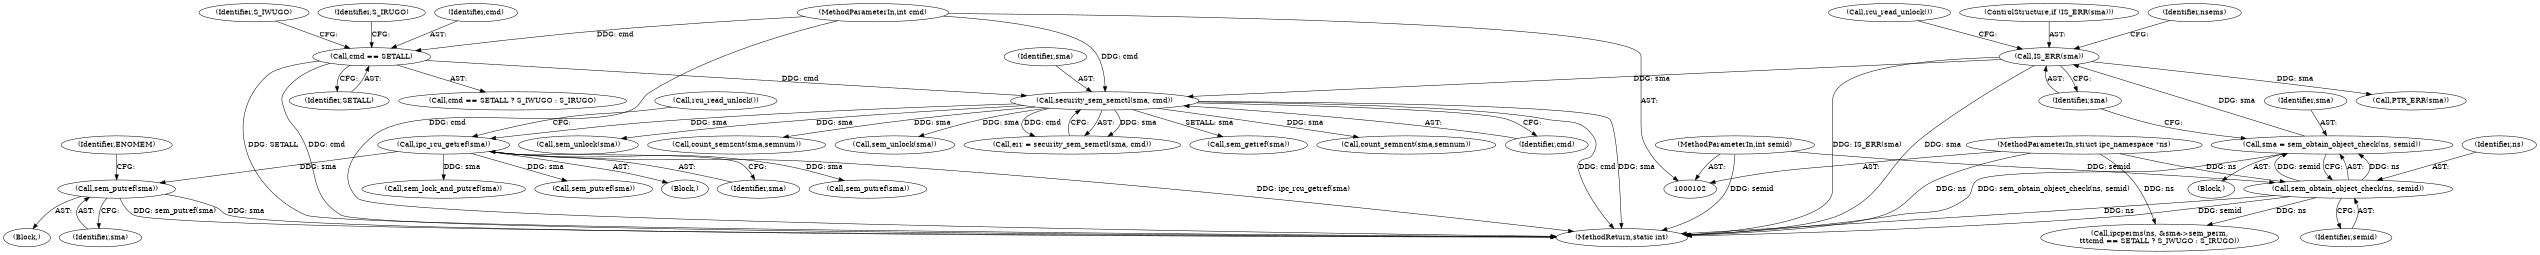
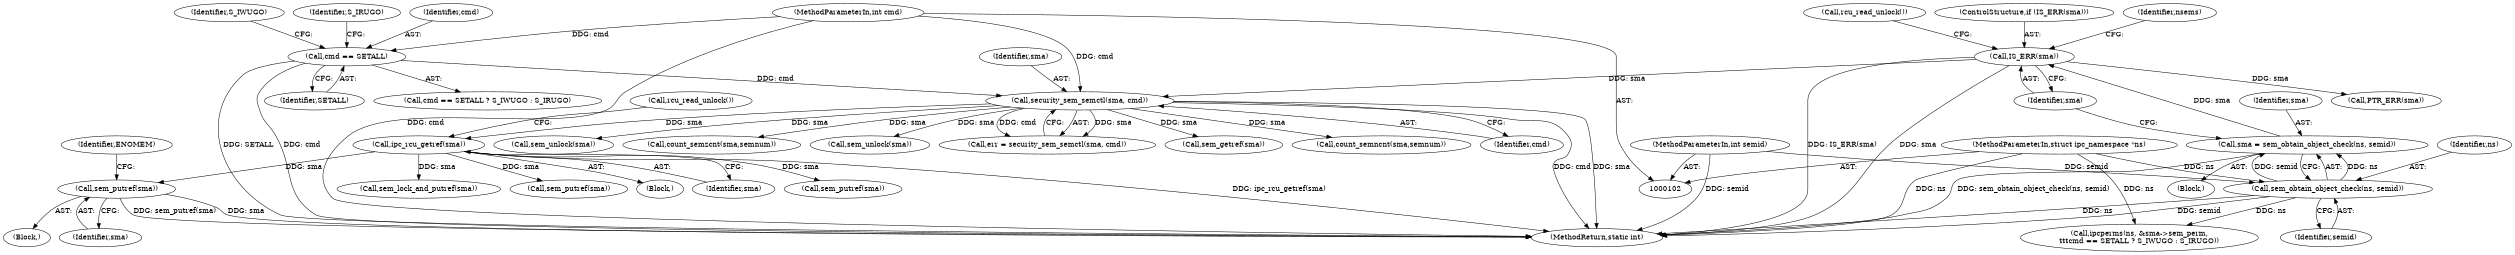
(1209, 123) -> (1179, 123)
